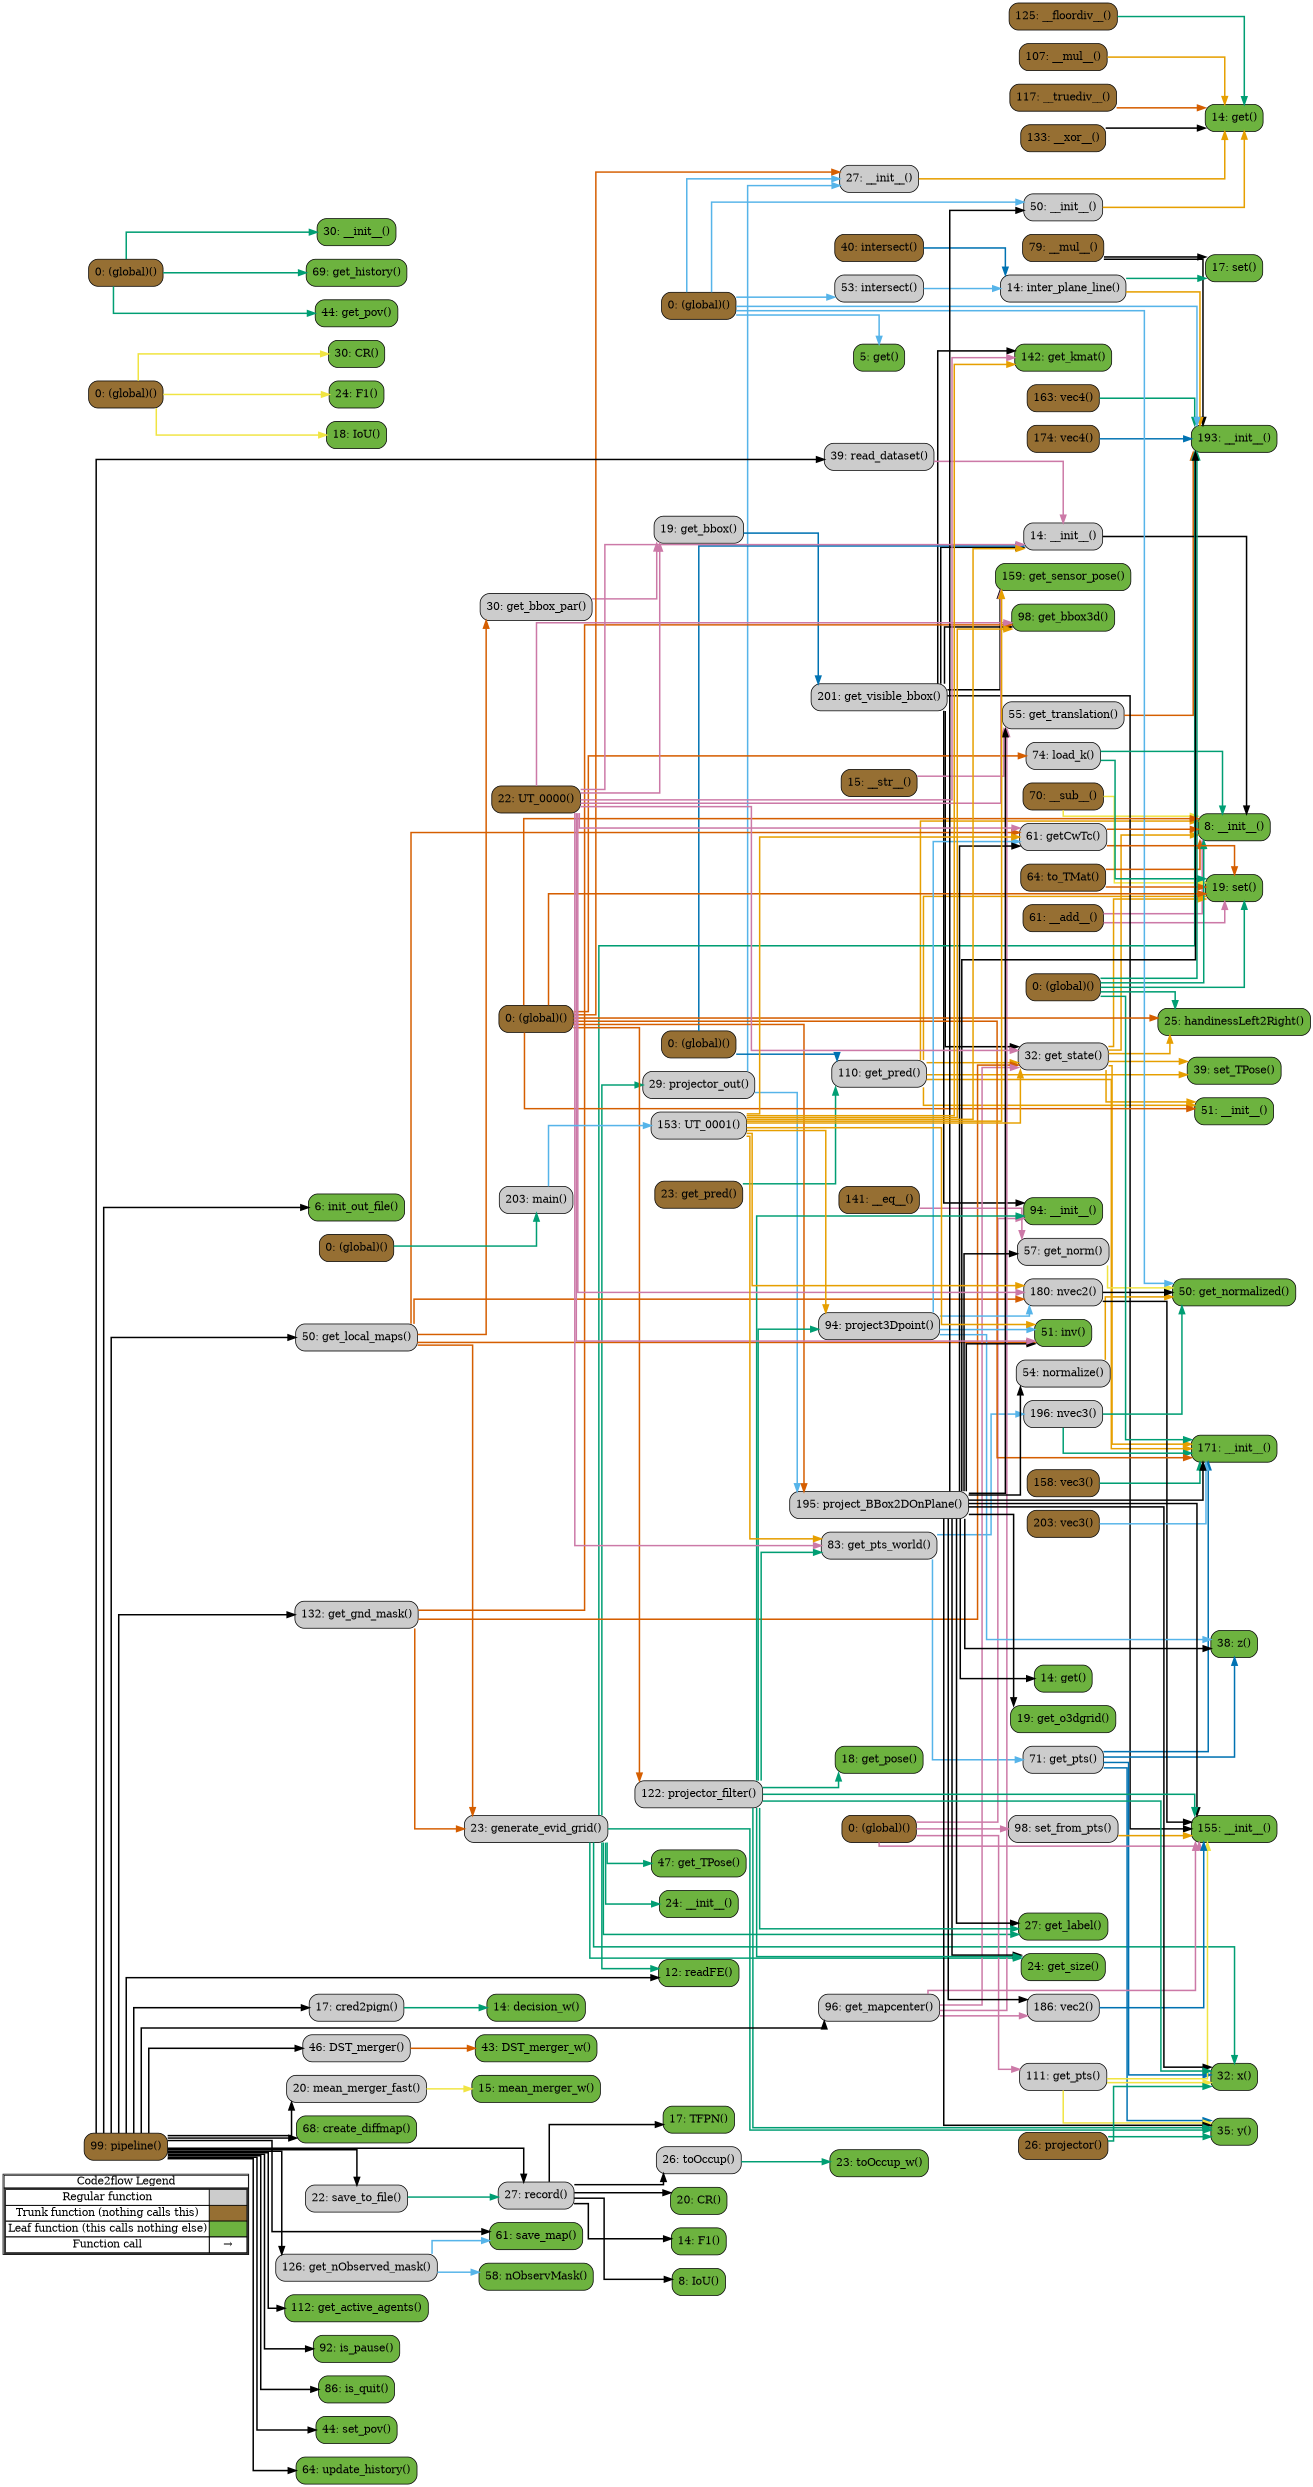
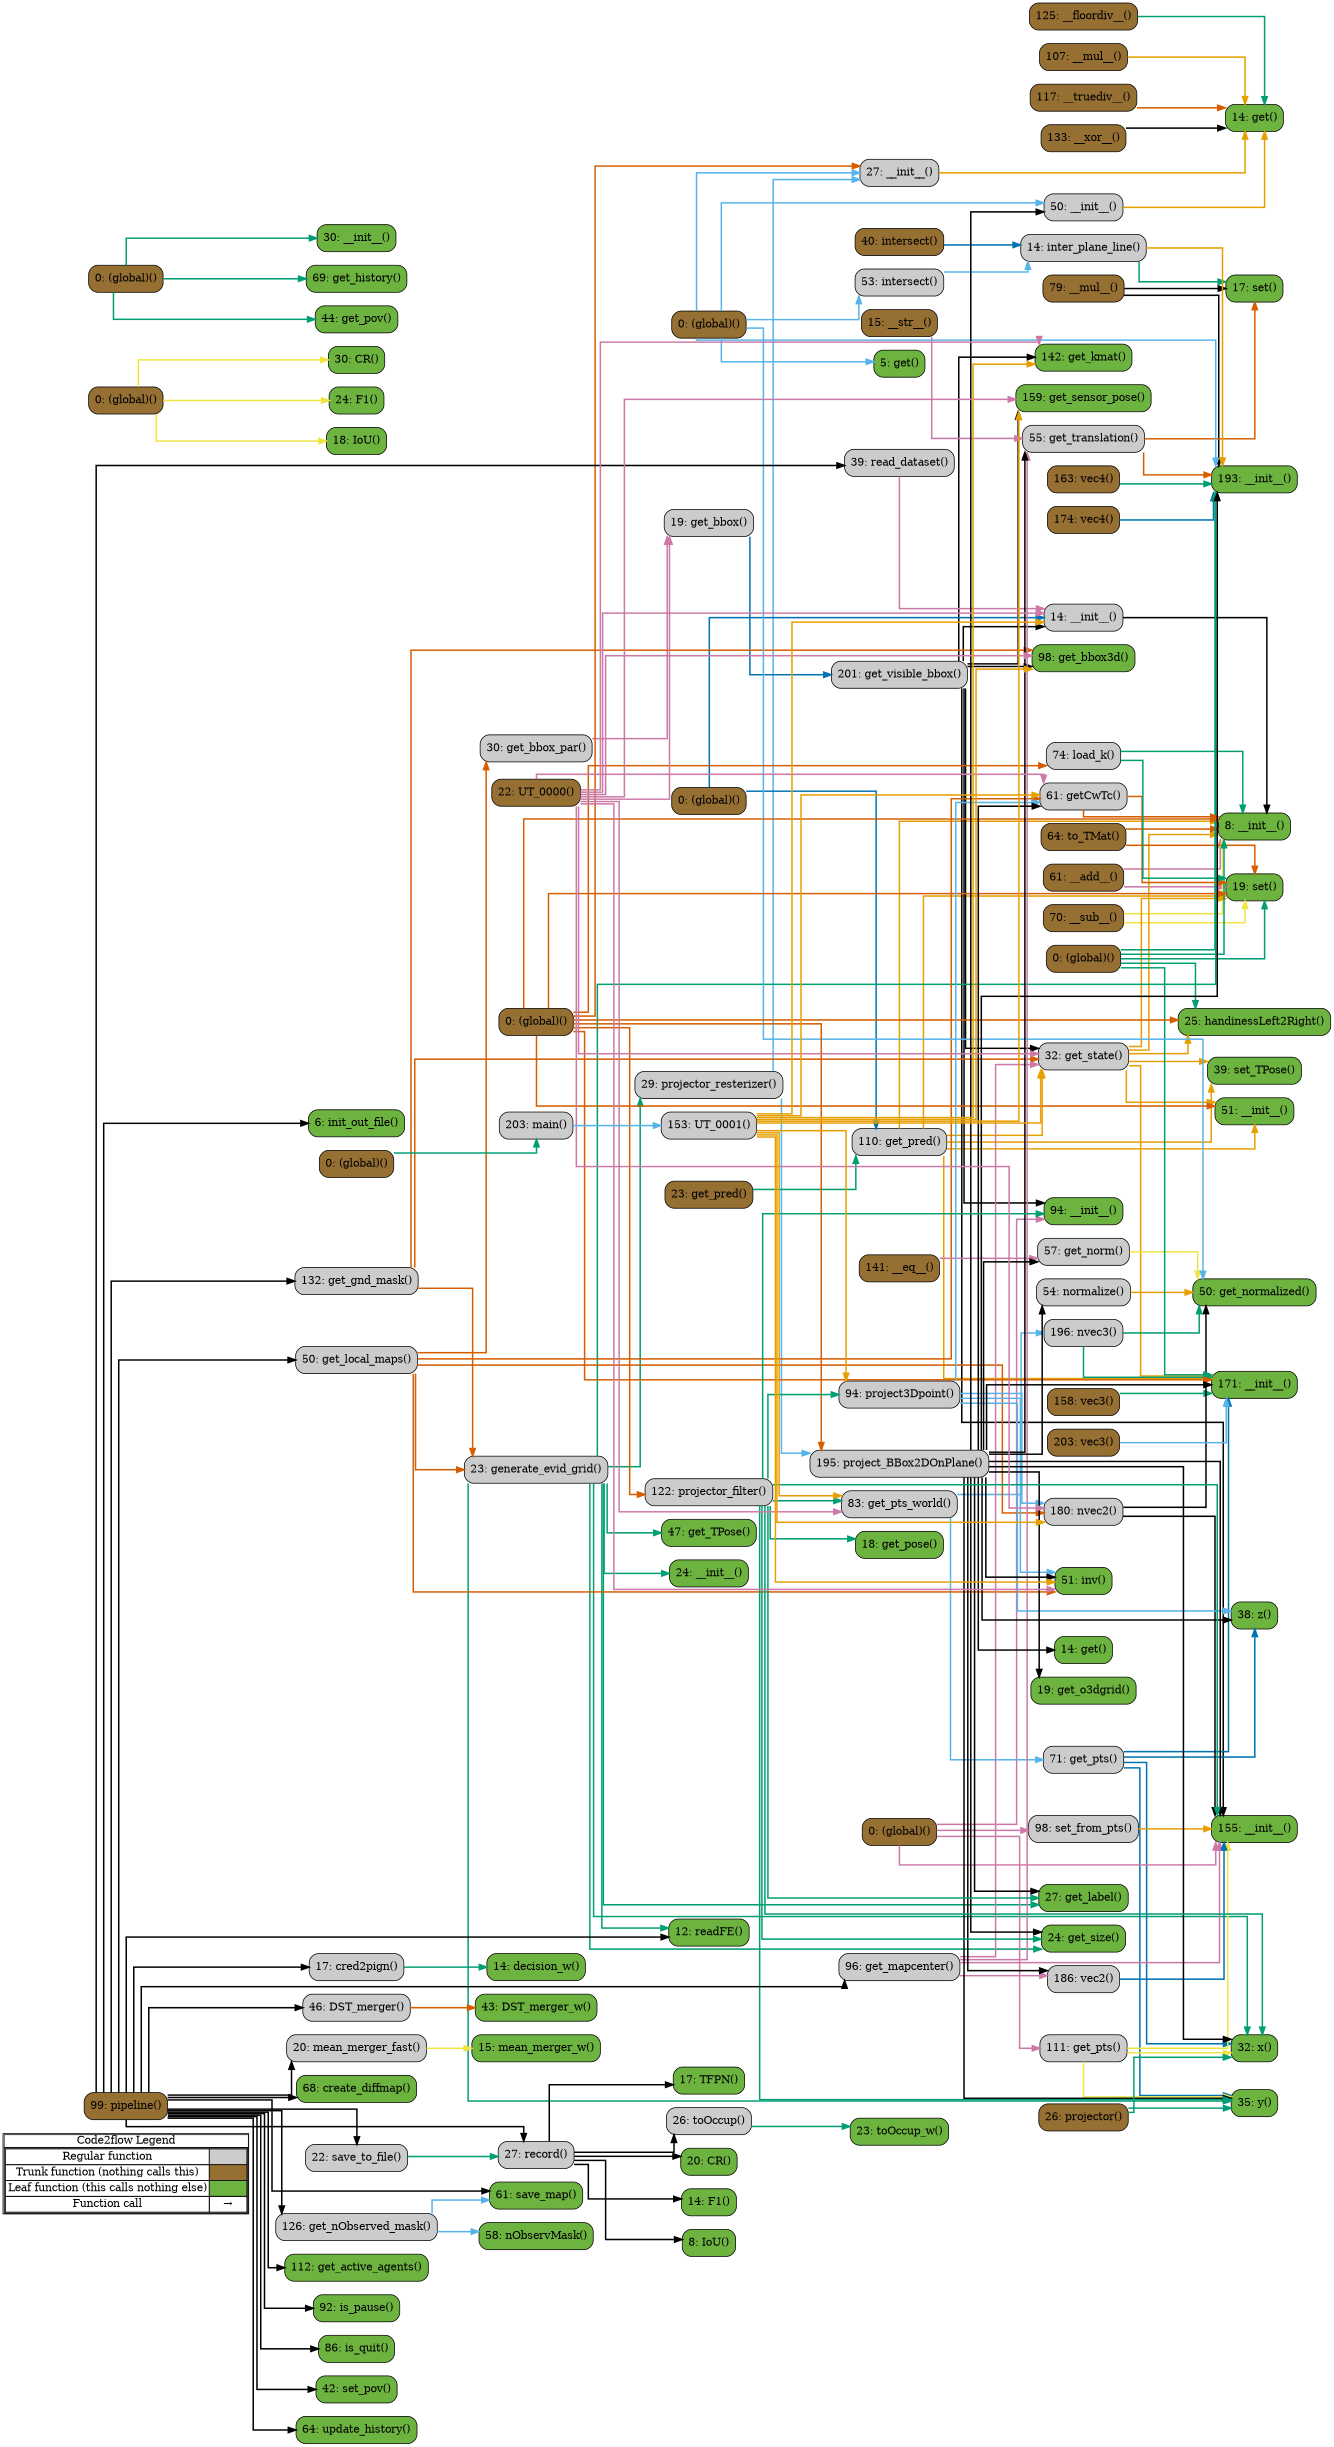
none -> (1255, 429)
(699, 1085) -> (709, 1085)
(357, 2430) -> (357, 2389)
